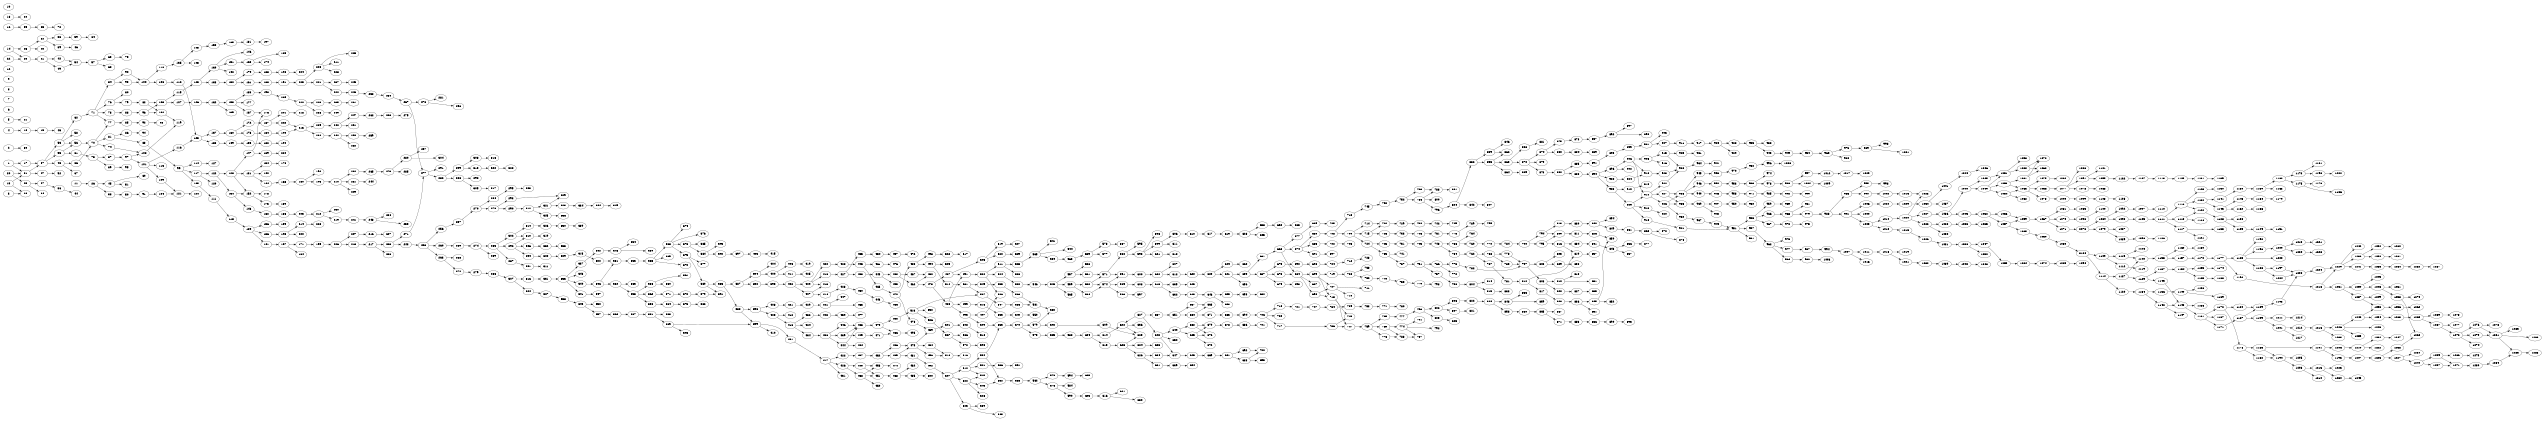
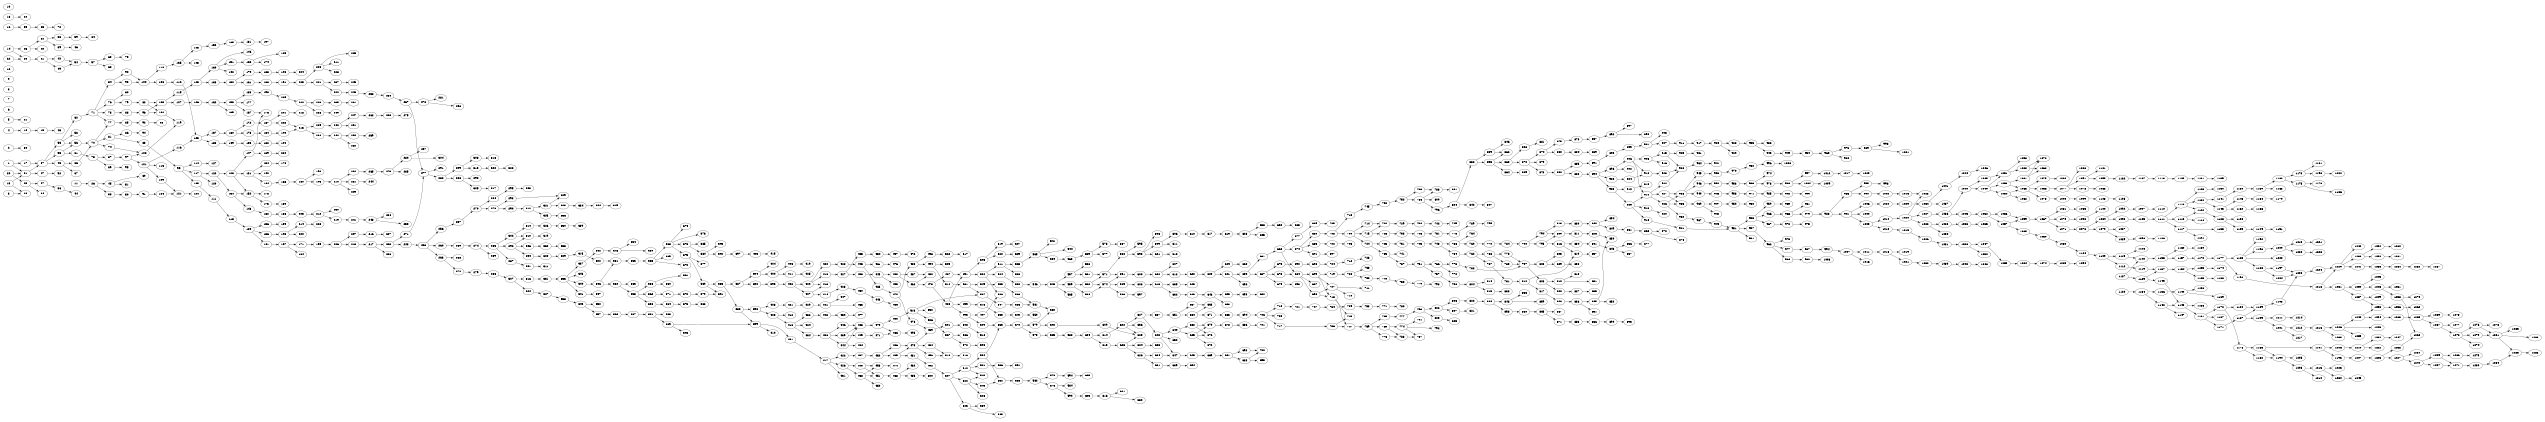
(2083, 254) -> (2083, 254)
(964, 268) -> (973, 268)
none -> (2151, 269)
(2102, 277) -> none
(1131, 319) -> (1131, 321)
